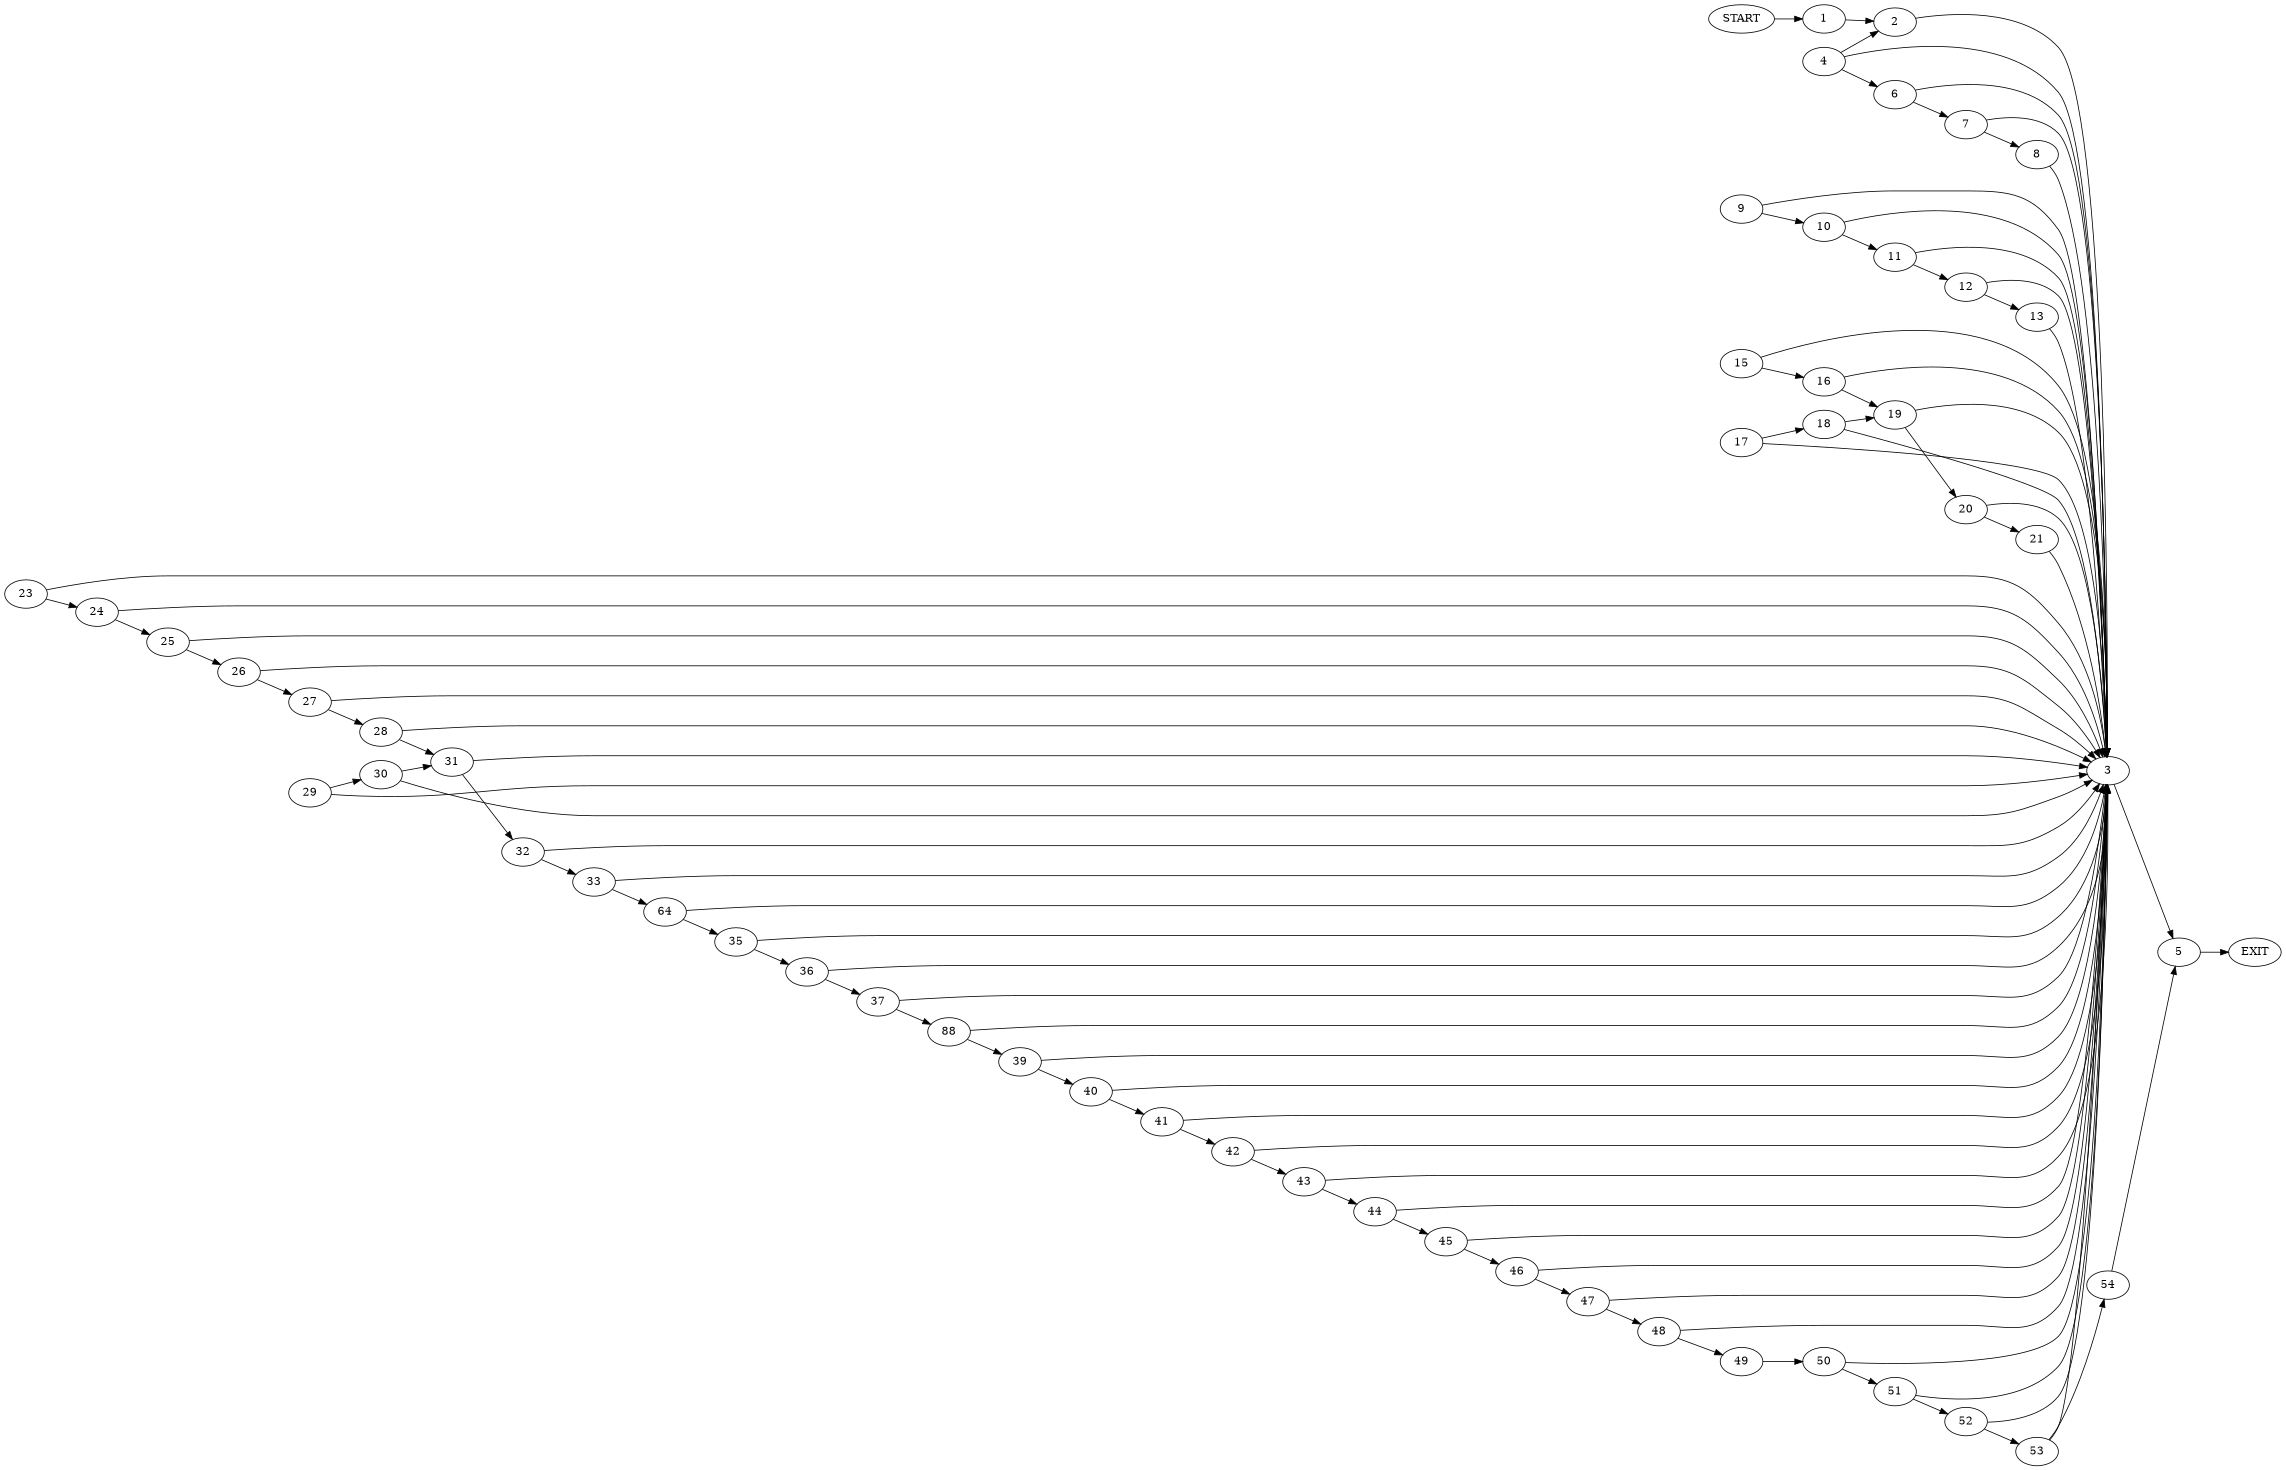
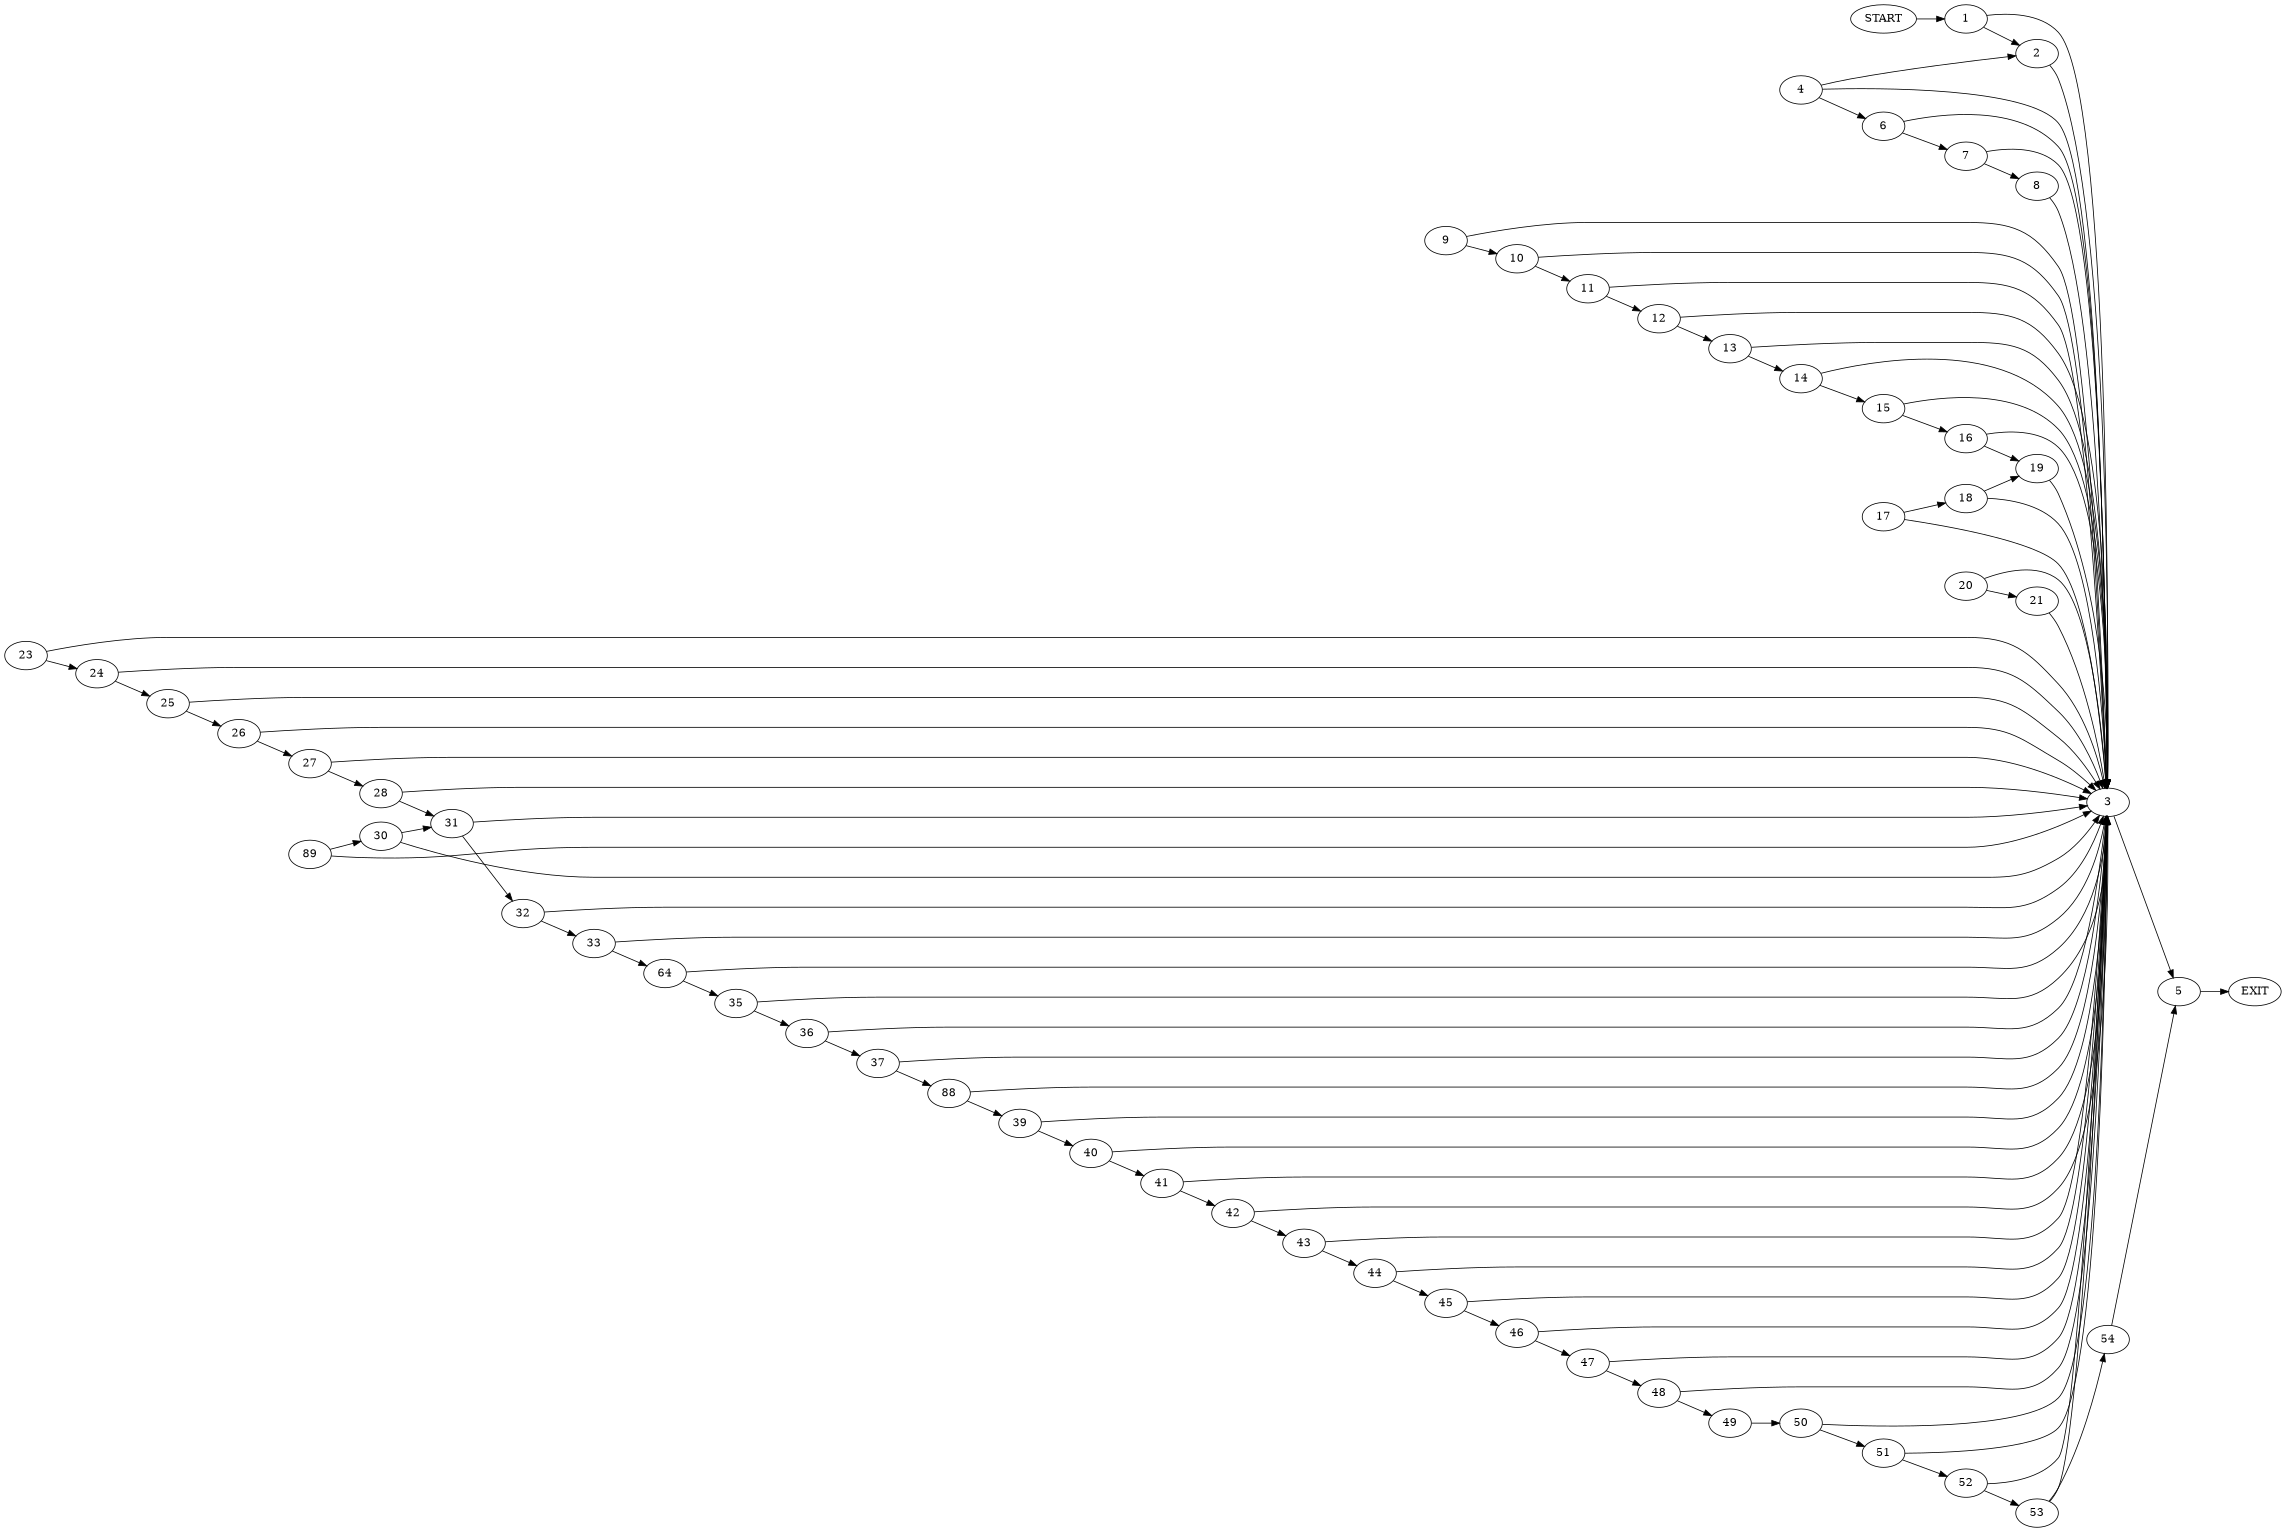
none -> (2098, 283)
none -> (1801, 379)
(1929, 461) -> none
(310, 793) -> (310, 854)
